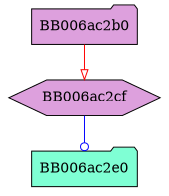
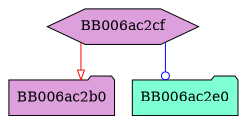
(84, 57) -> (81, 56)
